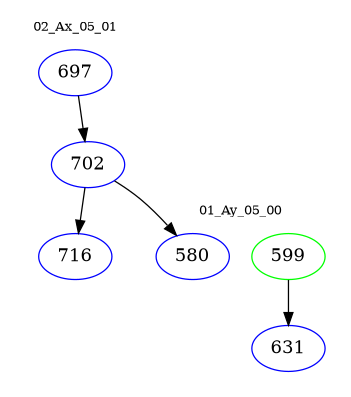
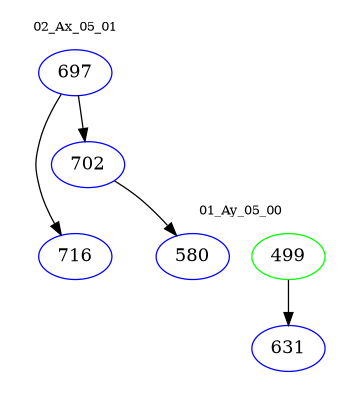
(83, 204) -> (36, 158)
(288, 257) -> (288, 257)
